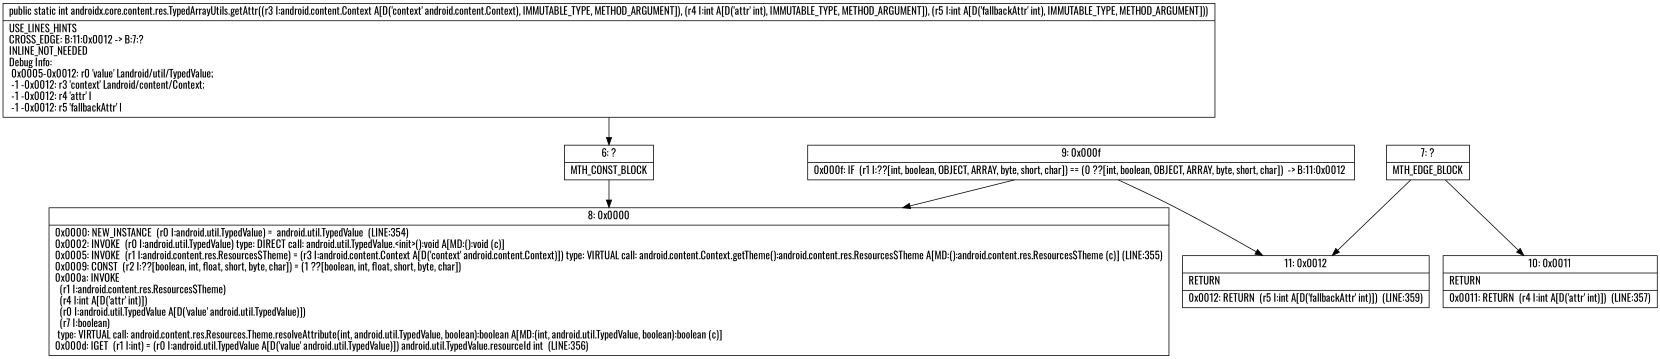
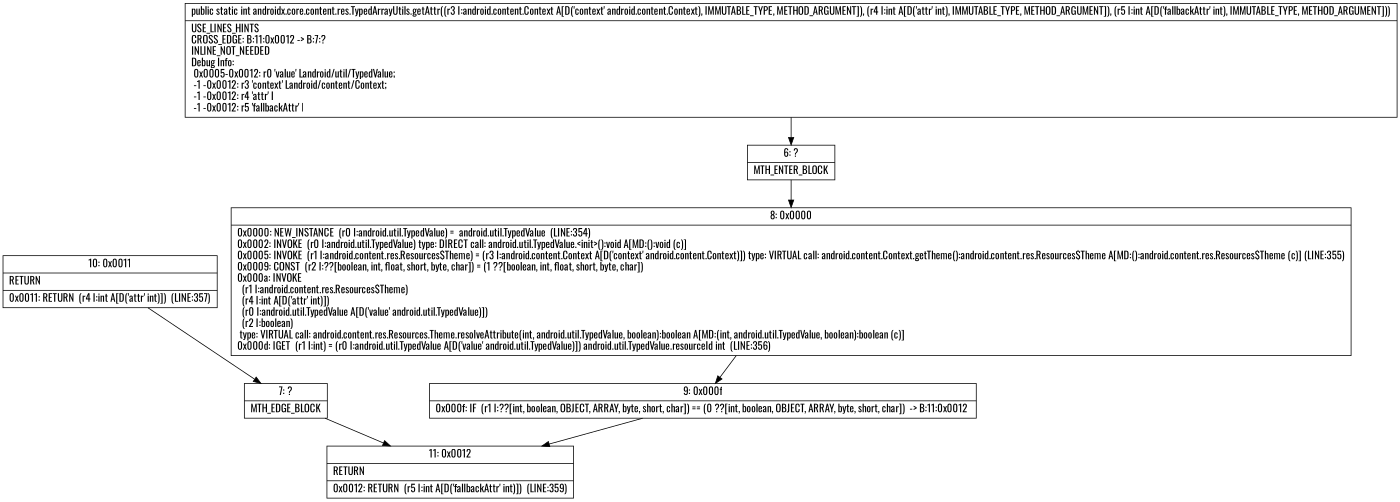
(609, 171) -> (791, 171)
(962, 193) -> (728, 366)
(1482, 215) -> (201, 343)
(83, 324) -> (265, 324)
